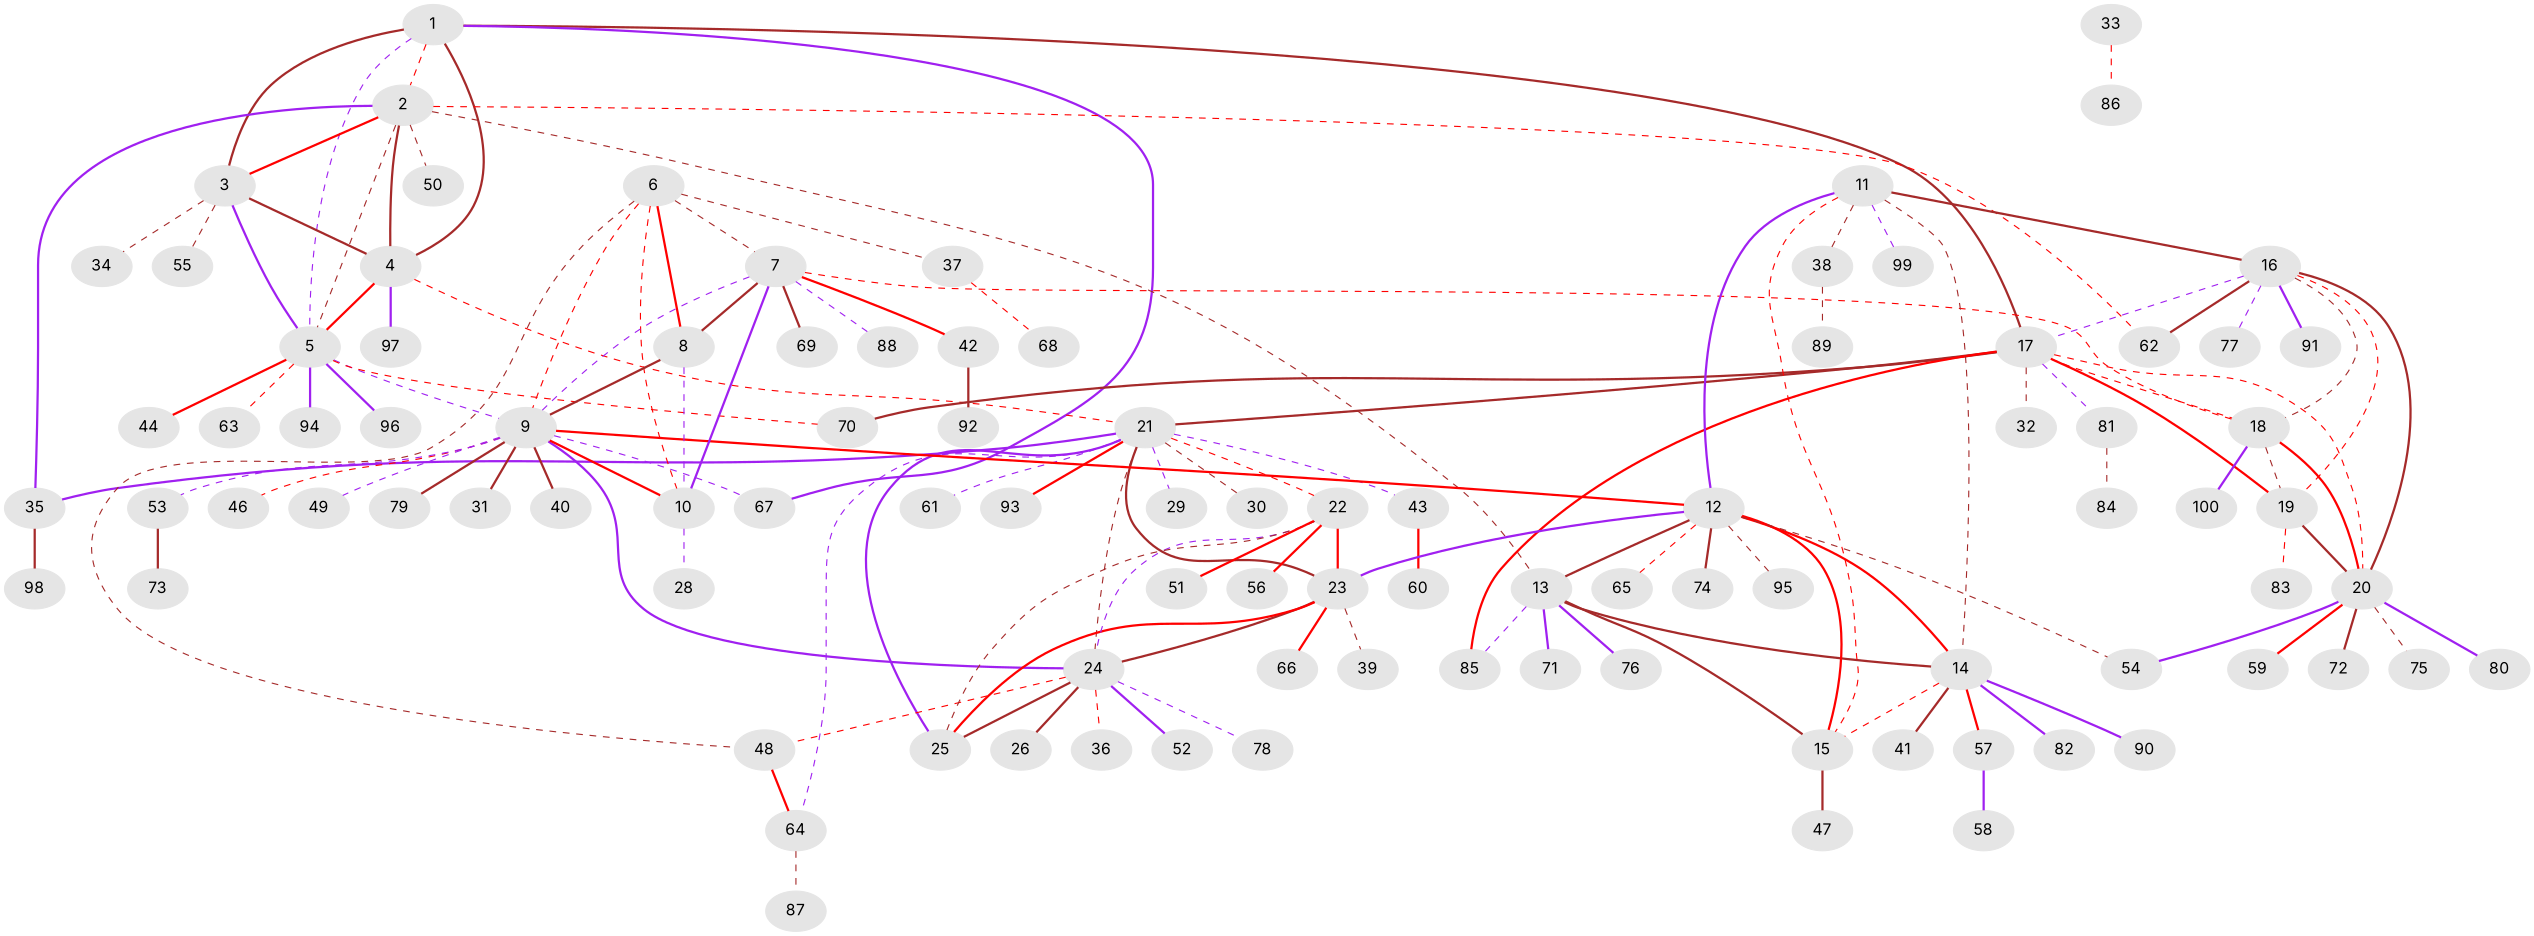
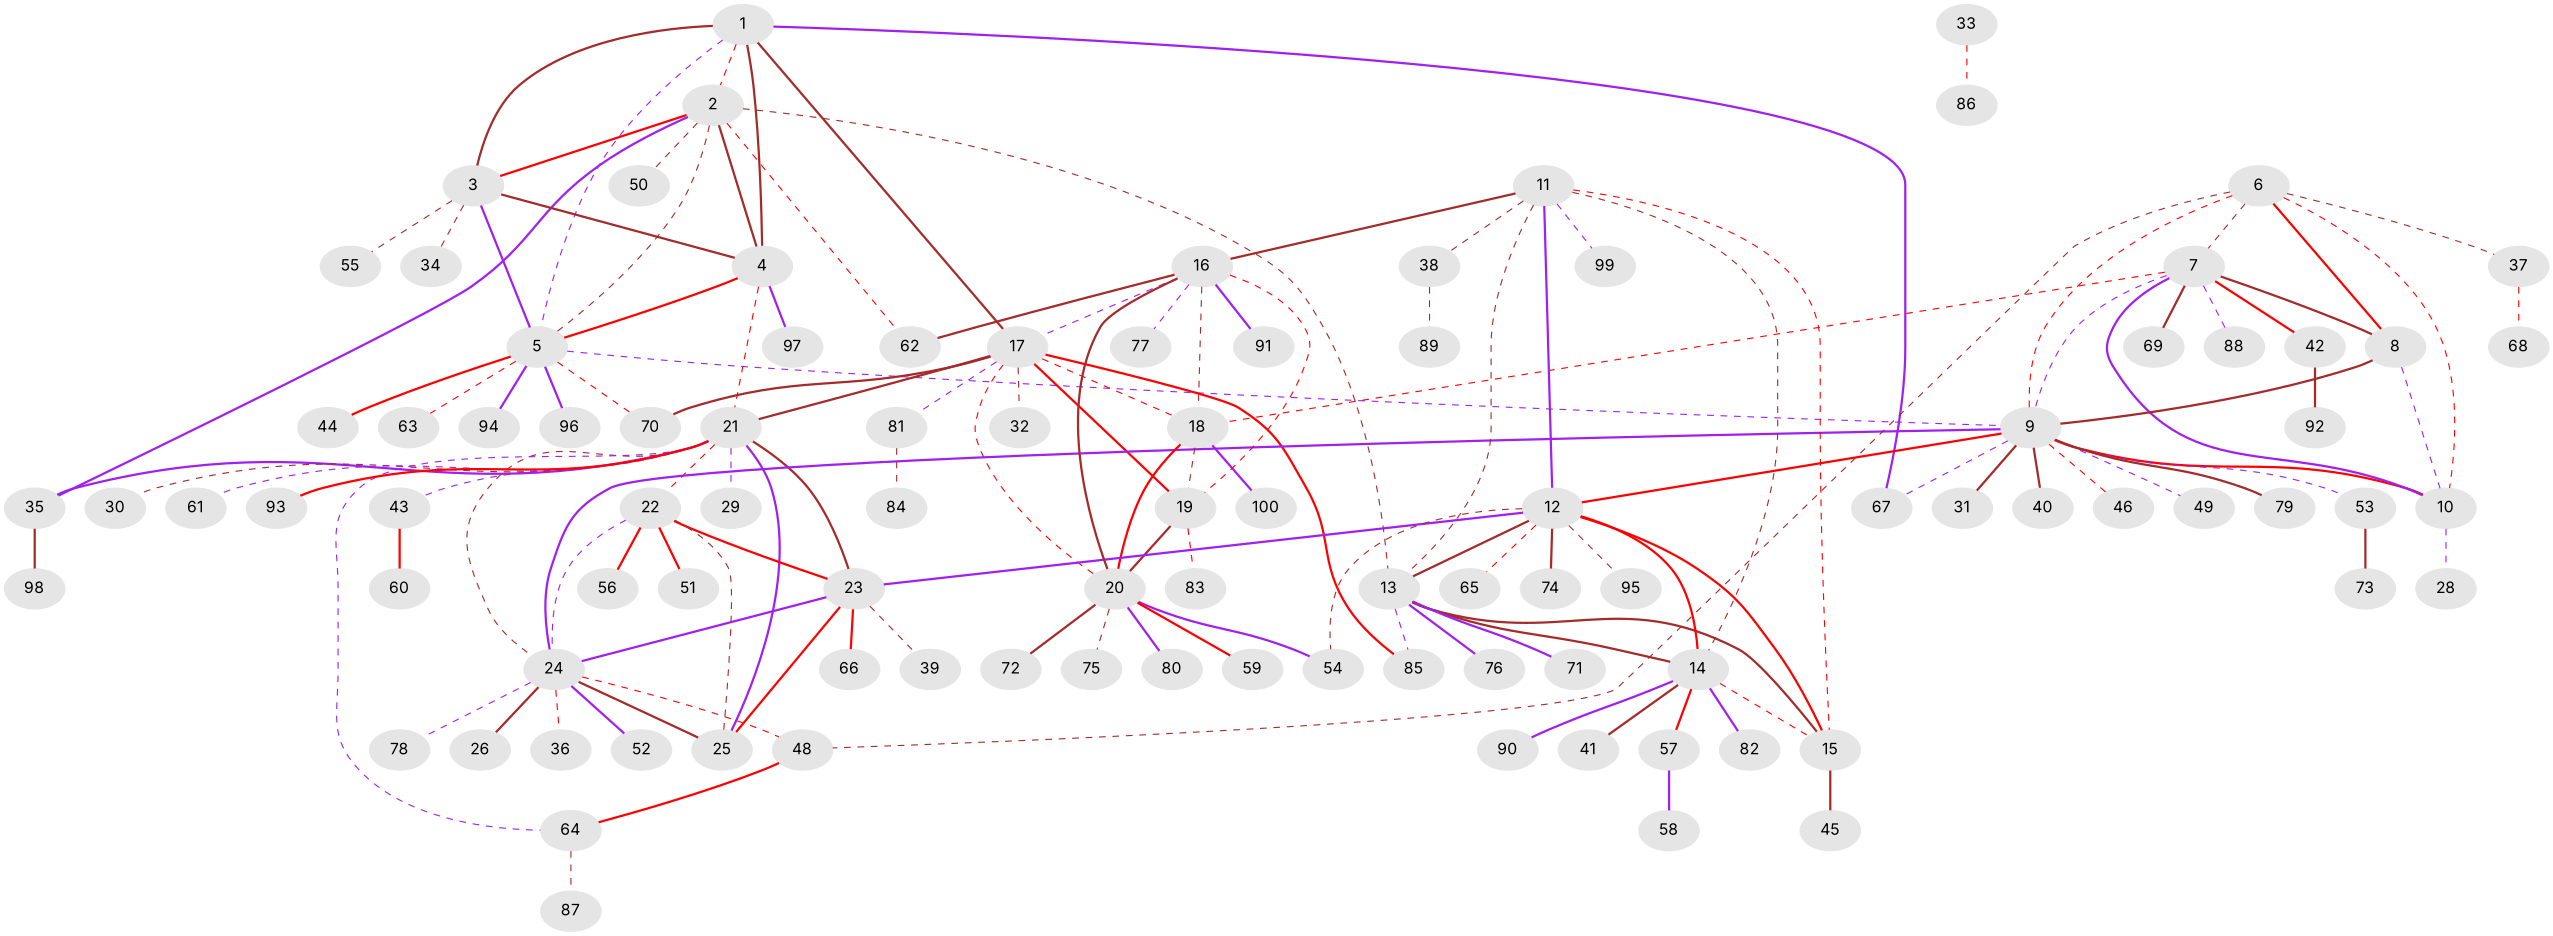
none -> (1491, 399)
(1219, 635) -> (704, 629)
(1822, 831) -> (1830, 831)
